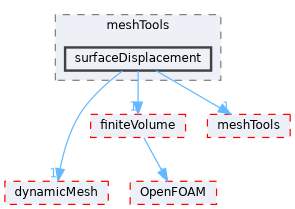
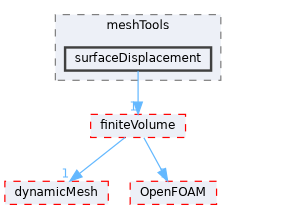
(81, 113) -> (102, 155)
(249, 126) -> none
